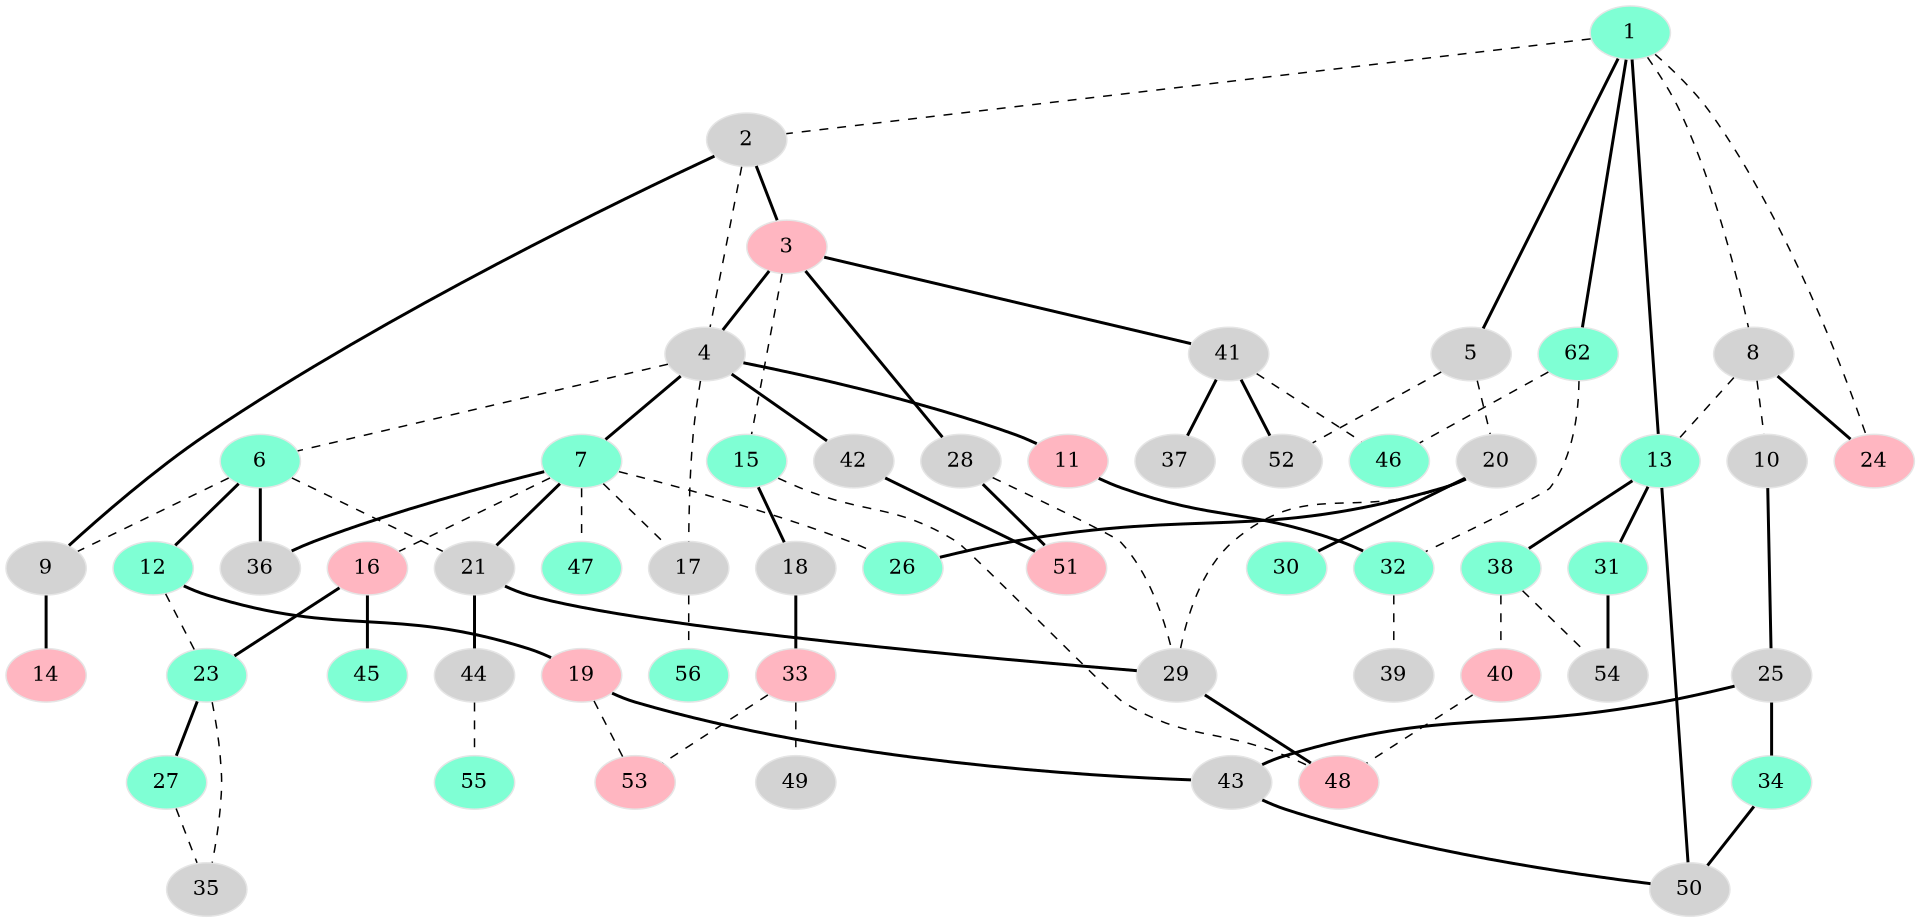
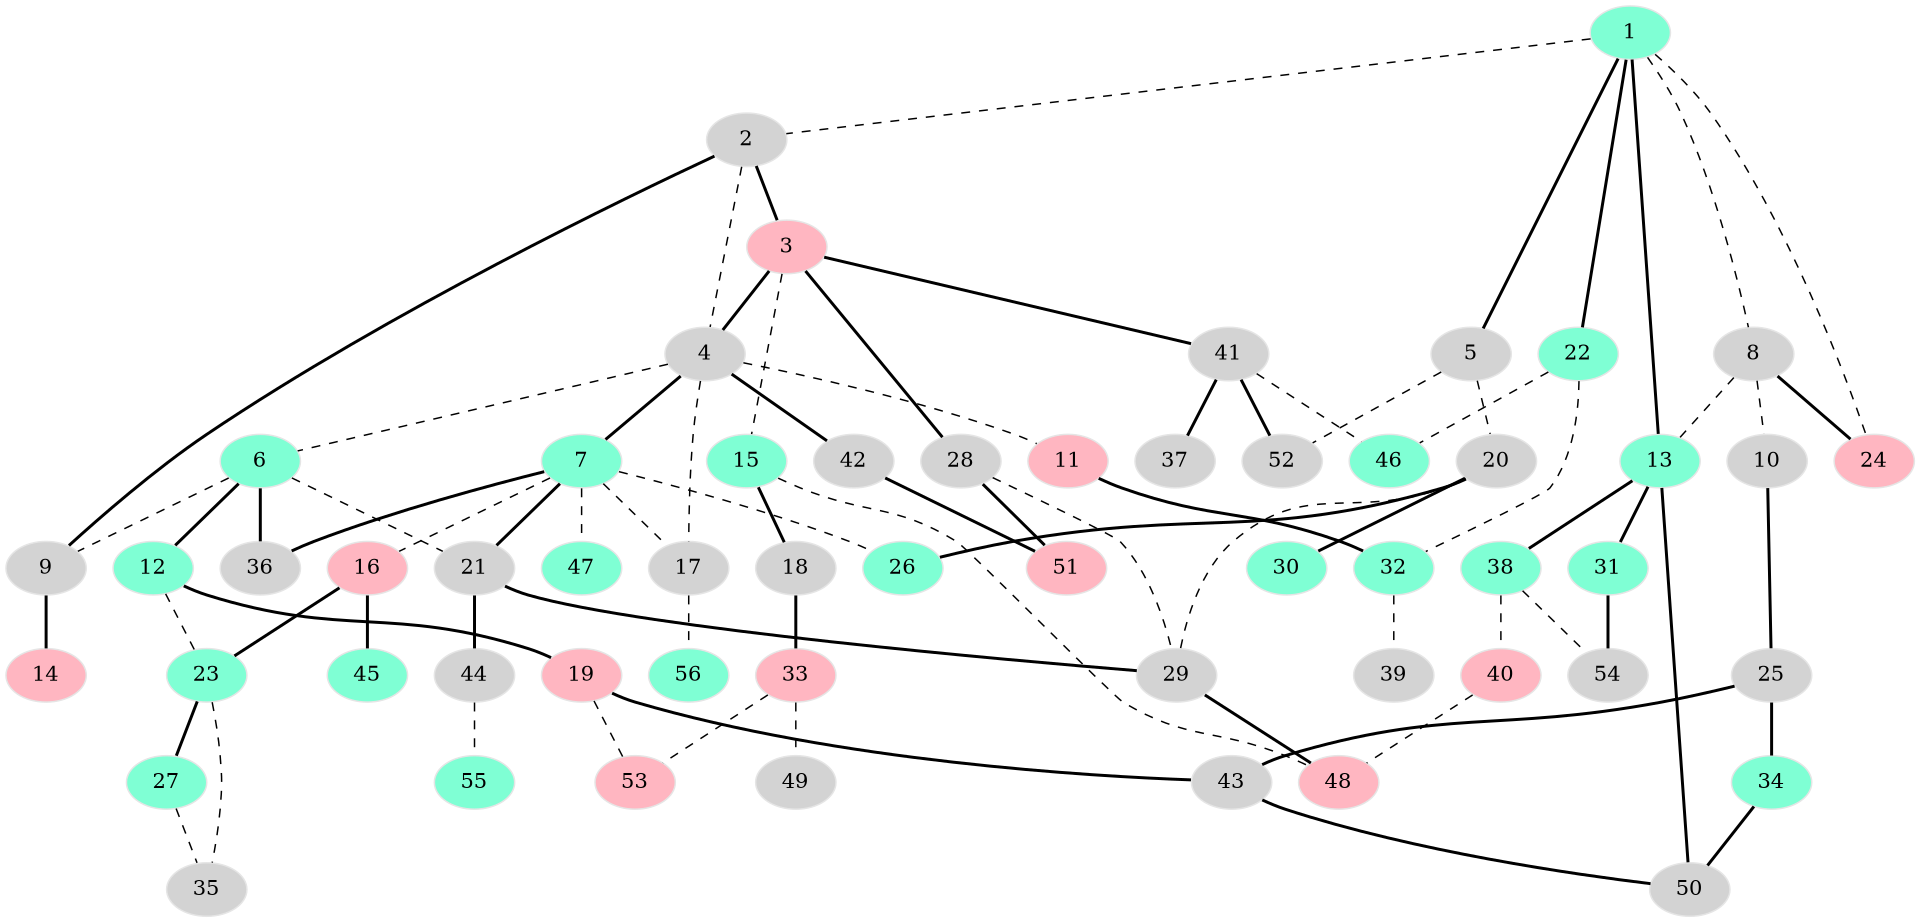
(1578, 354) -> (1578, 354)
(892, 397) -> (892, 397)
